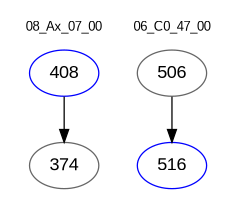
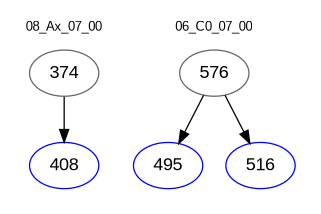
(173, 28) -> (214, 28)
(172, 73) -> (214, 73)
(64, 113) -> (64, 113)
none -> (168, 166)
